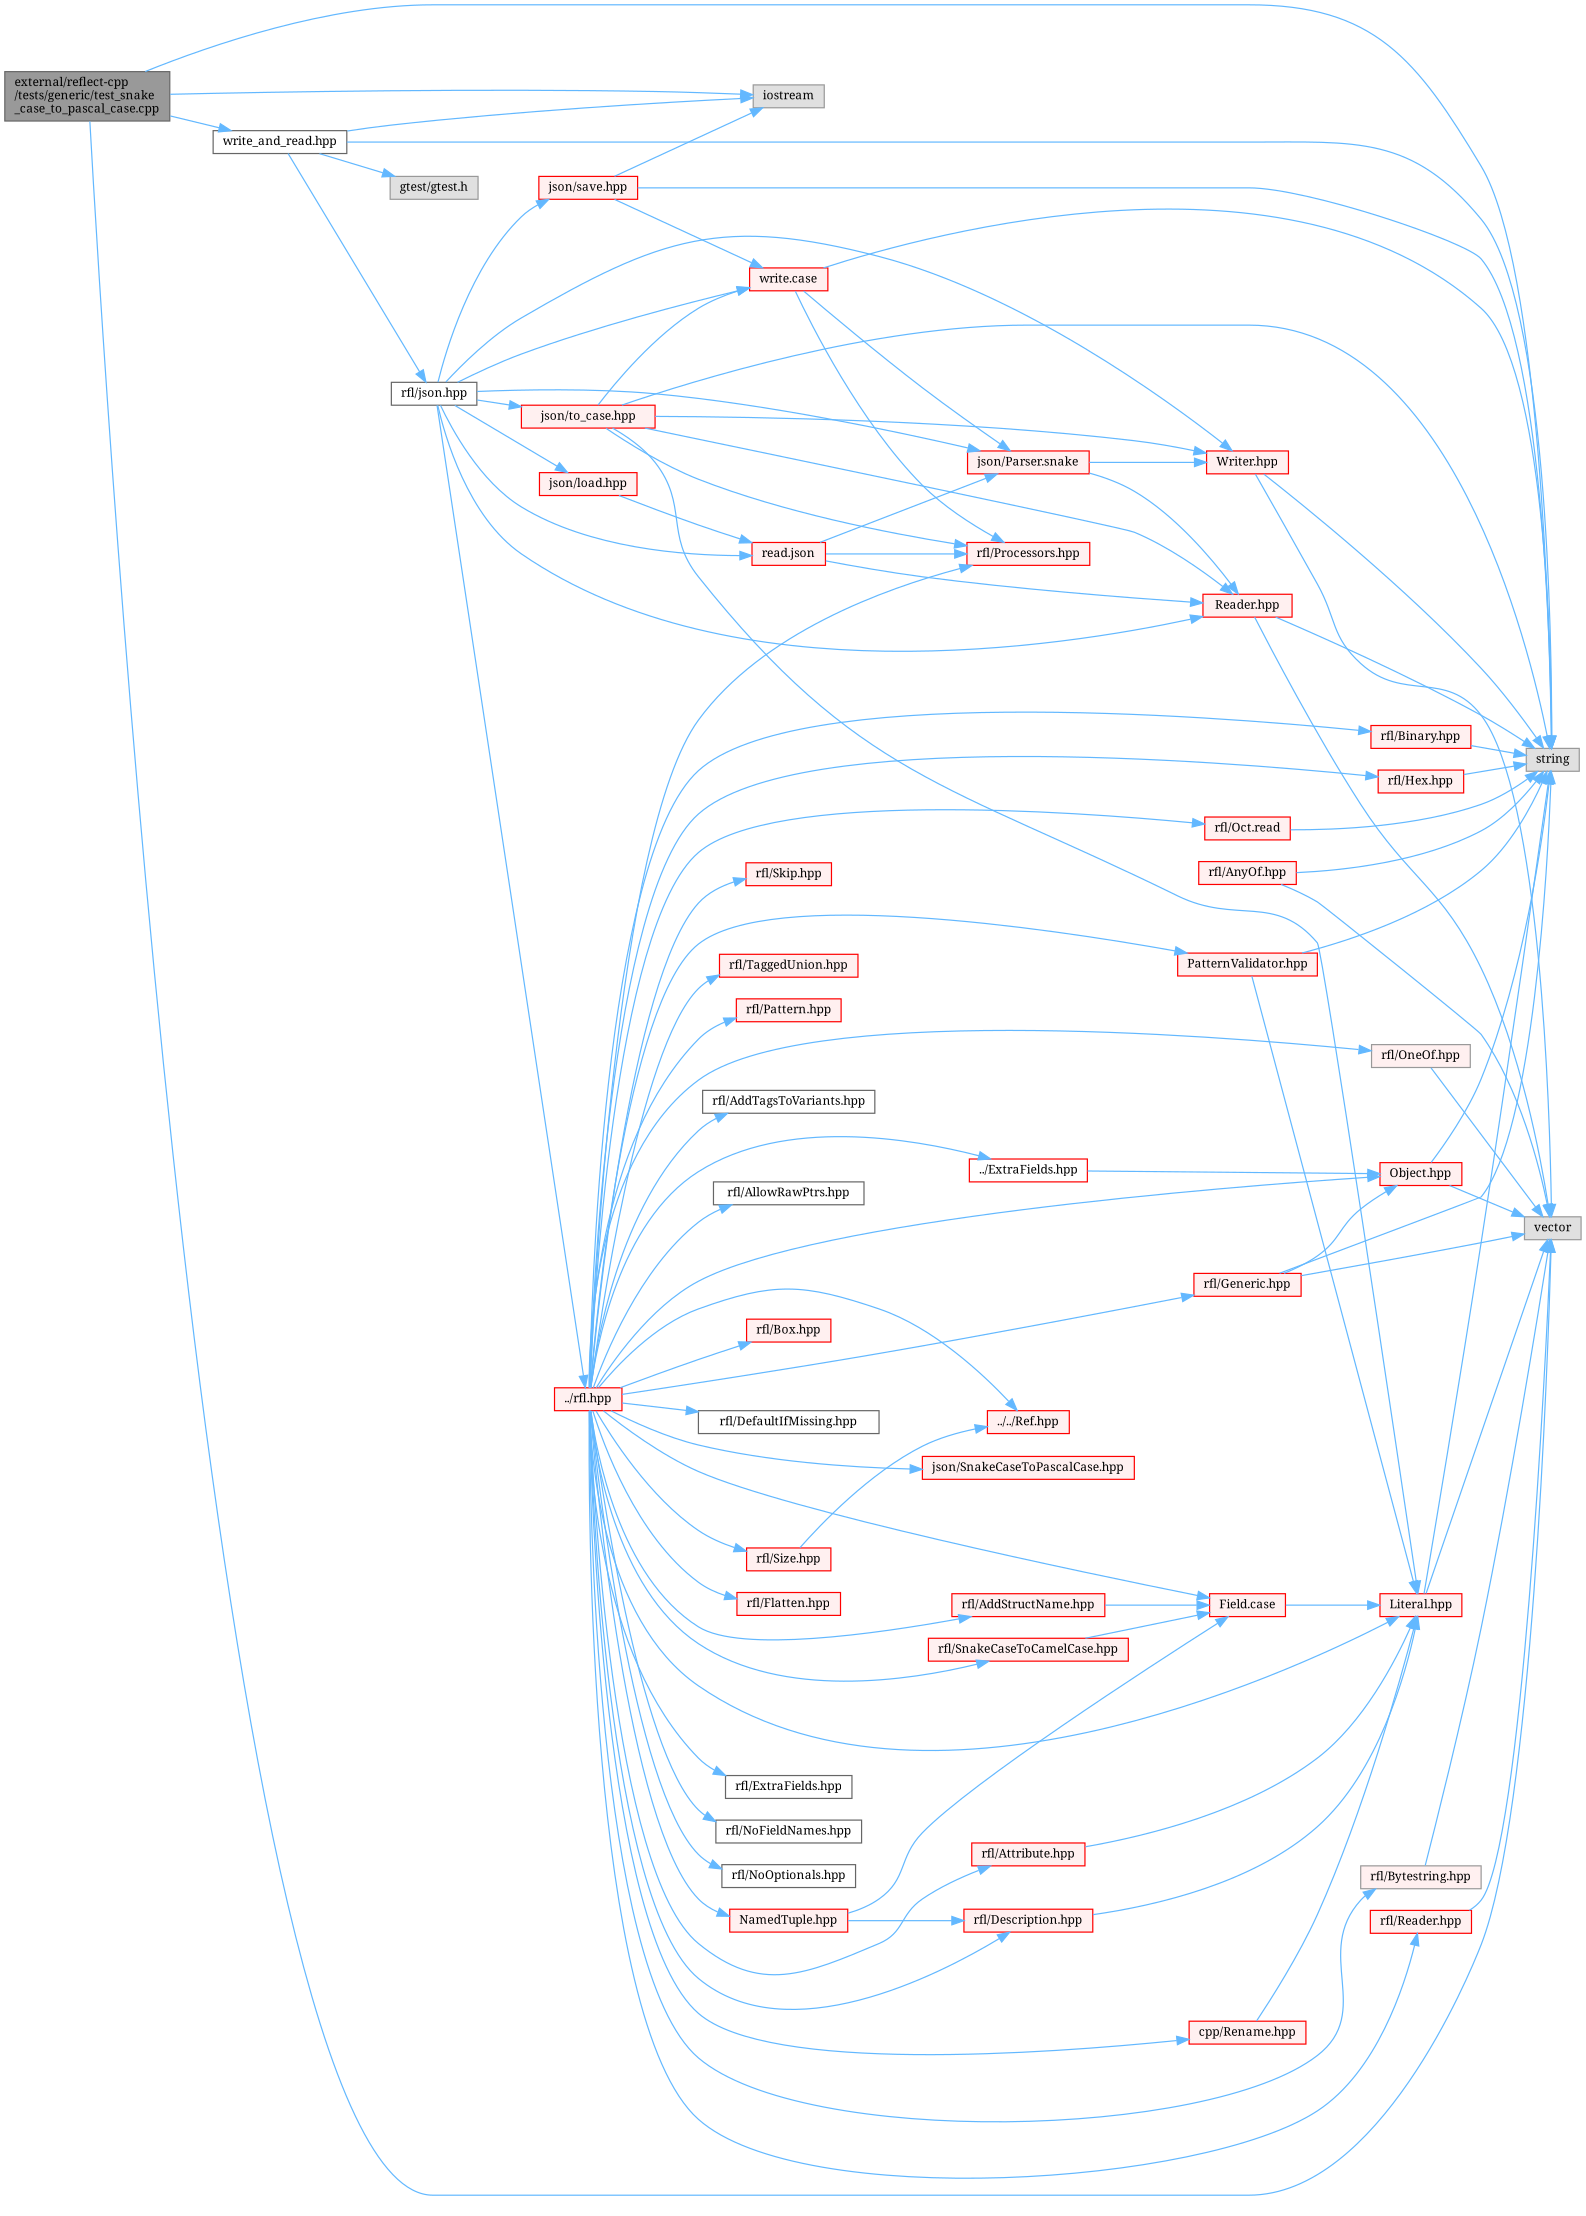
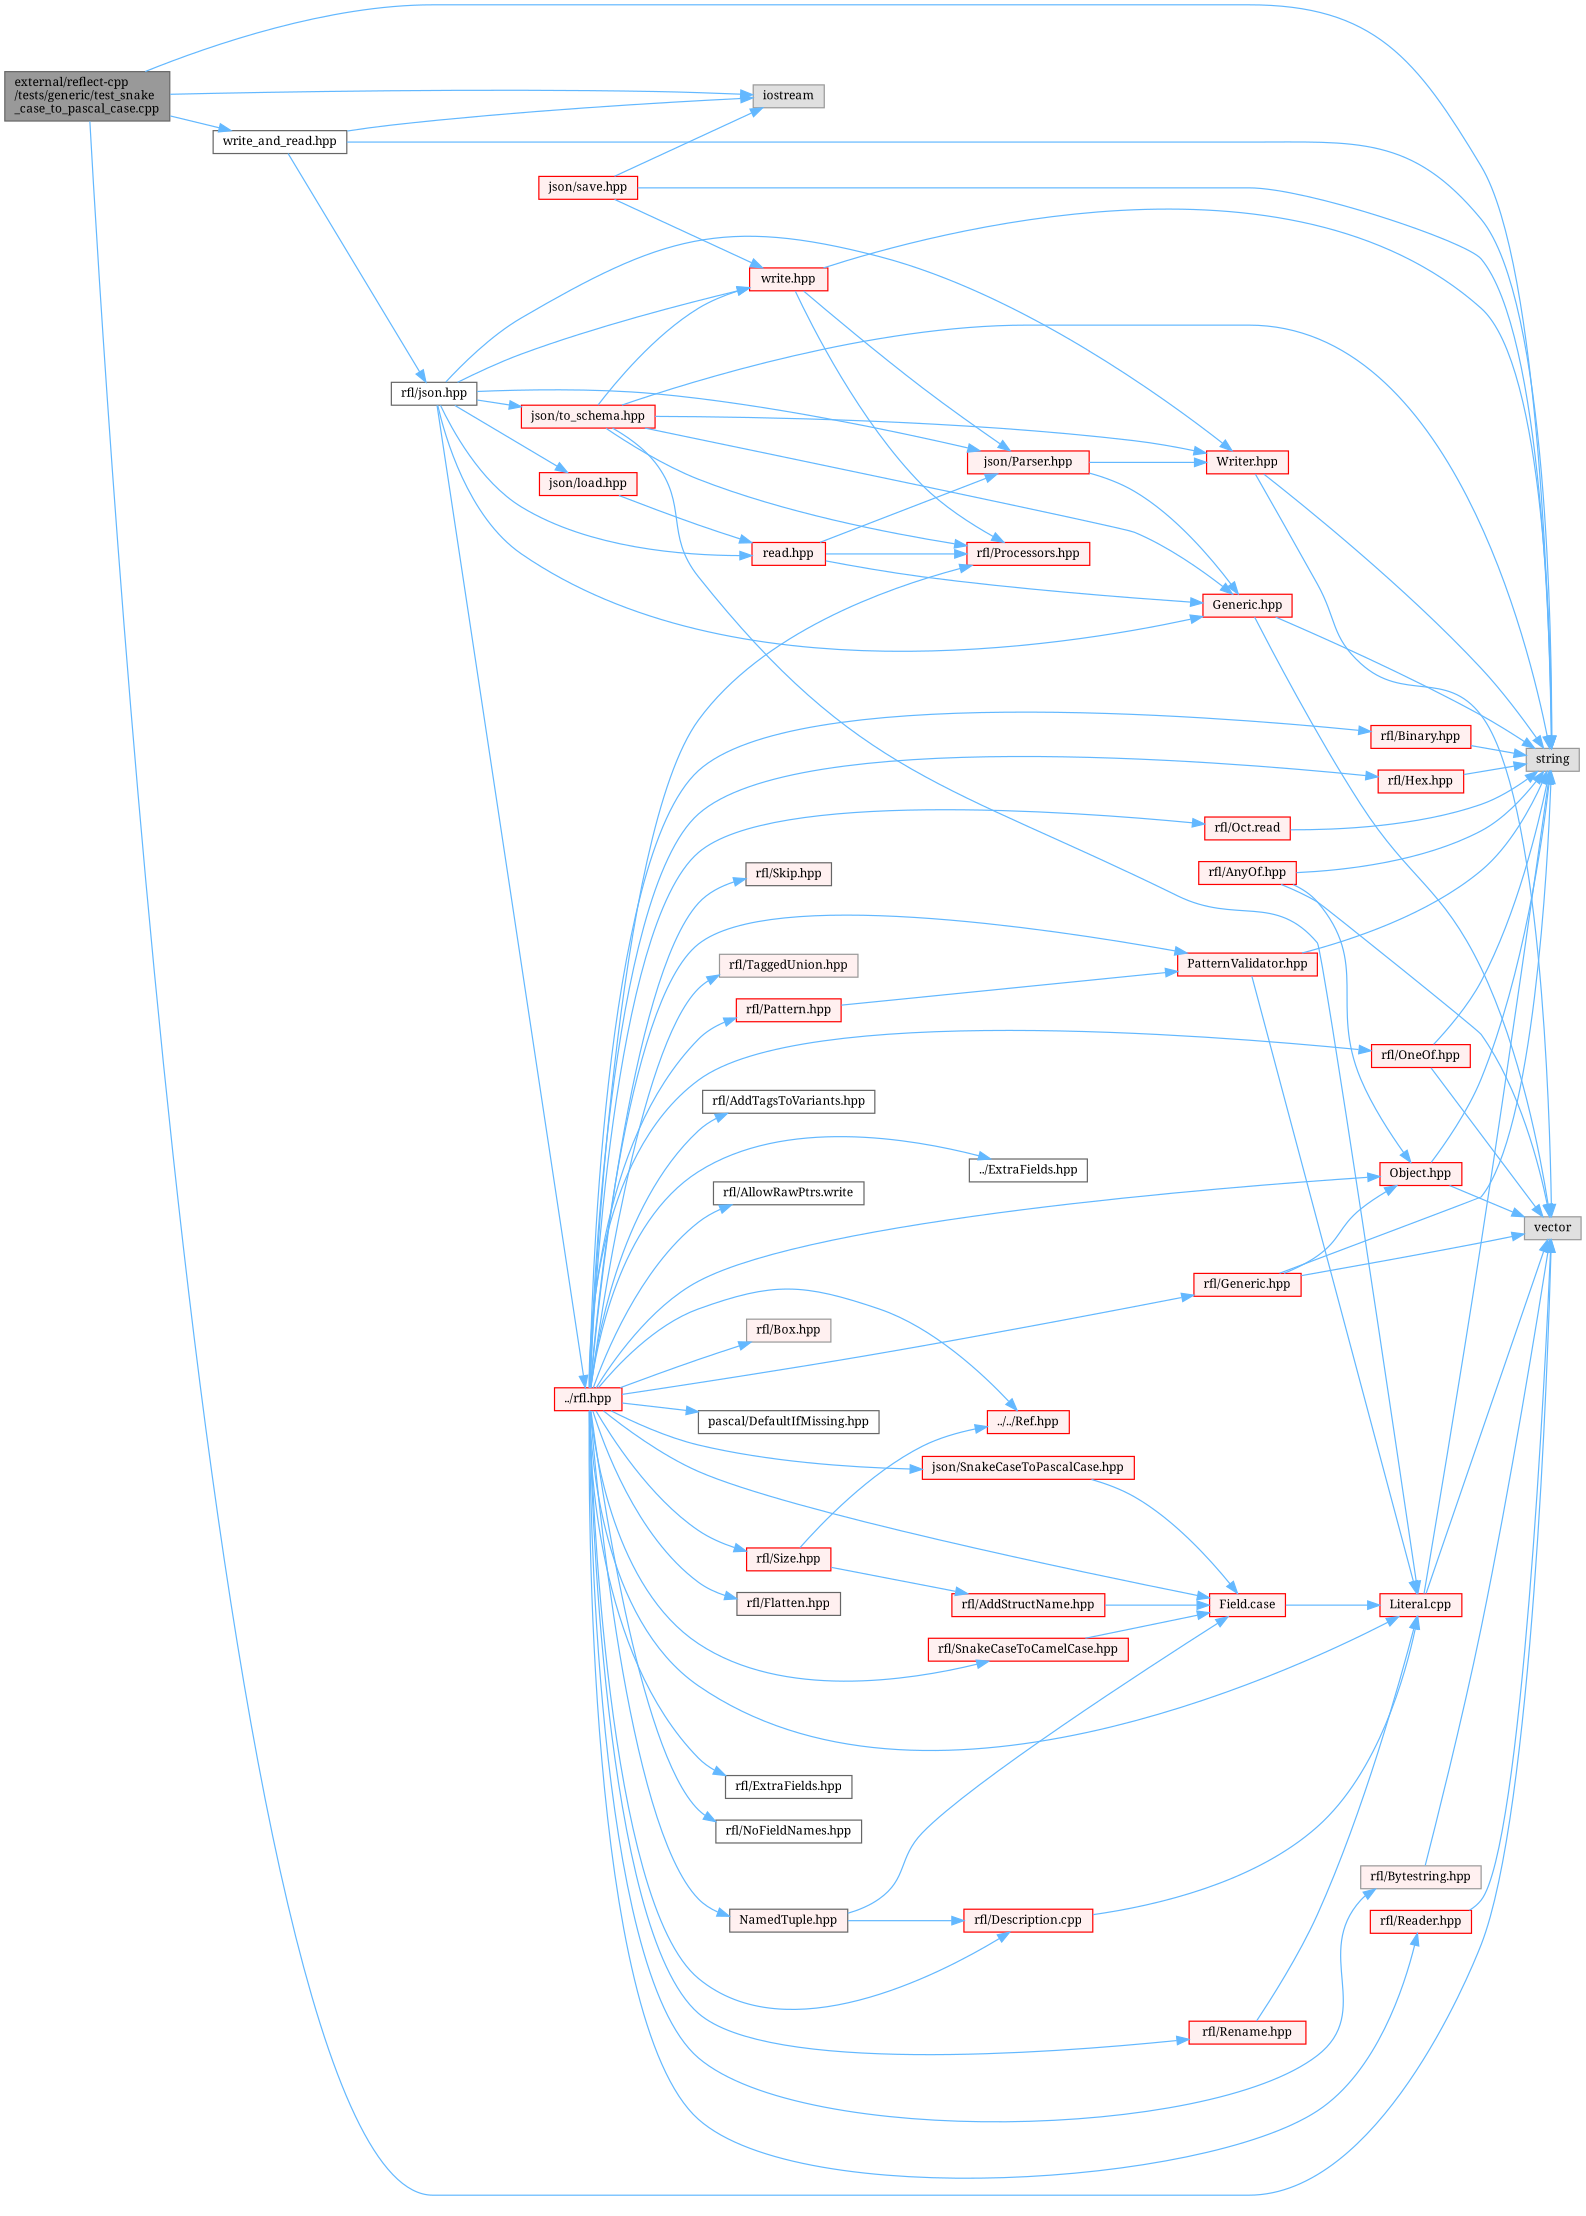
(434, 188) -> none
(789, 279) -> (789, 279)
(474, 285) -> none
(588, 417) -> (588, 417)
(1028, 462) -> (1028, 462)
(789, 554) -> (789, 554)
(1248, 606) -> (1248, 606)
(789, 874) -> (789, 874)
none -> (1507, 922)
(789, 966) -> (789, 966)
none -> (1003, 989)
(1421, 1056) -> (1421, 1056)
(1028, 1170) -> (1028, 1170)
(1228, 1172) -> (1348, 1015)
(789, 1193) -> (789, 1193)
(789, 1331) -> (789, 1331)
(789, 1422) -> (789, 1422)
none -> (1168, 1521)
(789, 1604) -> (789, 1604)
(1421, 1605) -> (1421, 1605)
(706, 1630) -> (893, 1579)
(1028, 1854) -> none
(789, 1876) -> none
(789, 1921) -> (789, 1921)
(1028, 1921) -> (1028, 1921)
(1248, 2033) -> (1248, 2033)
